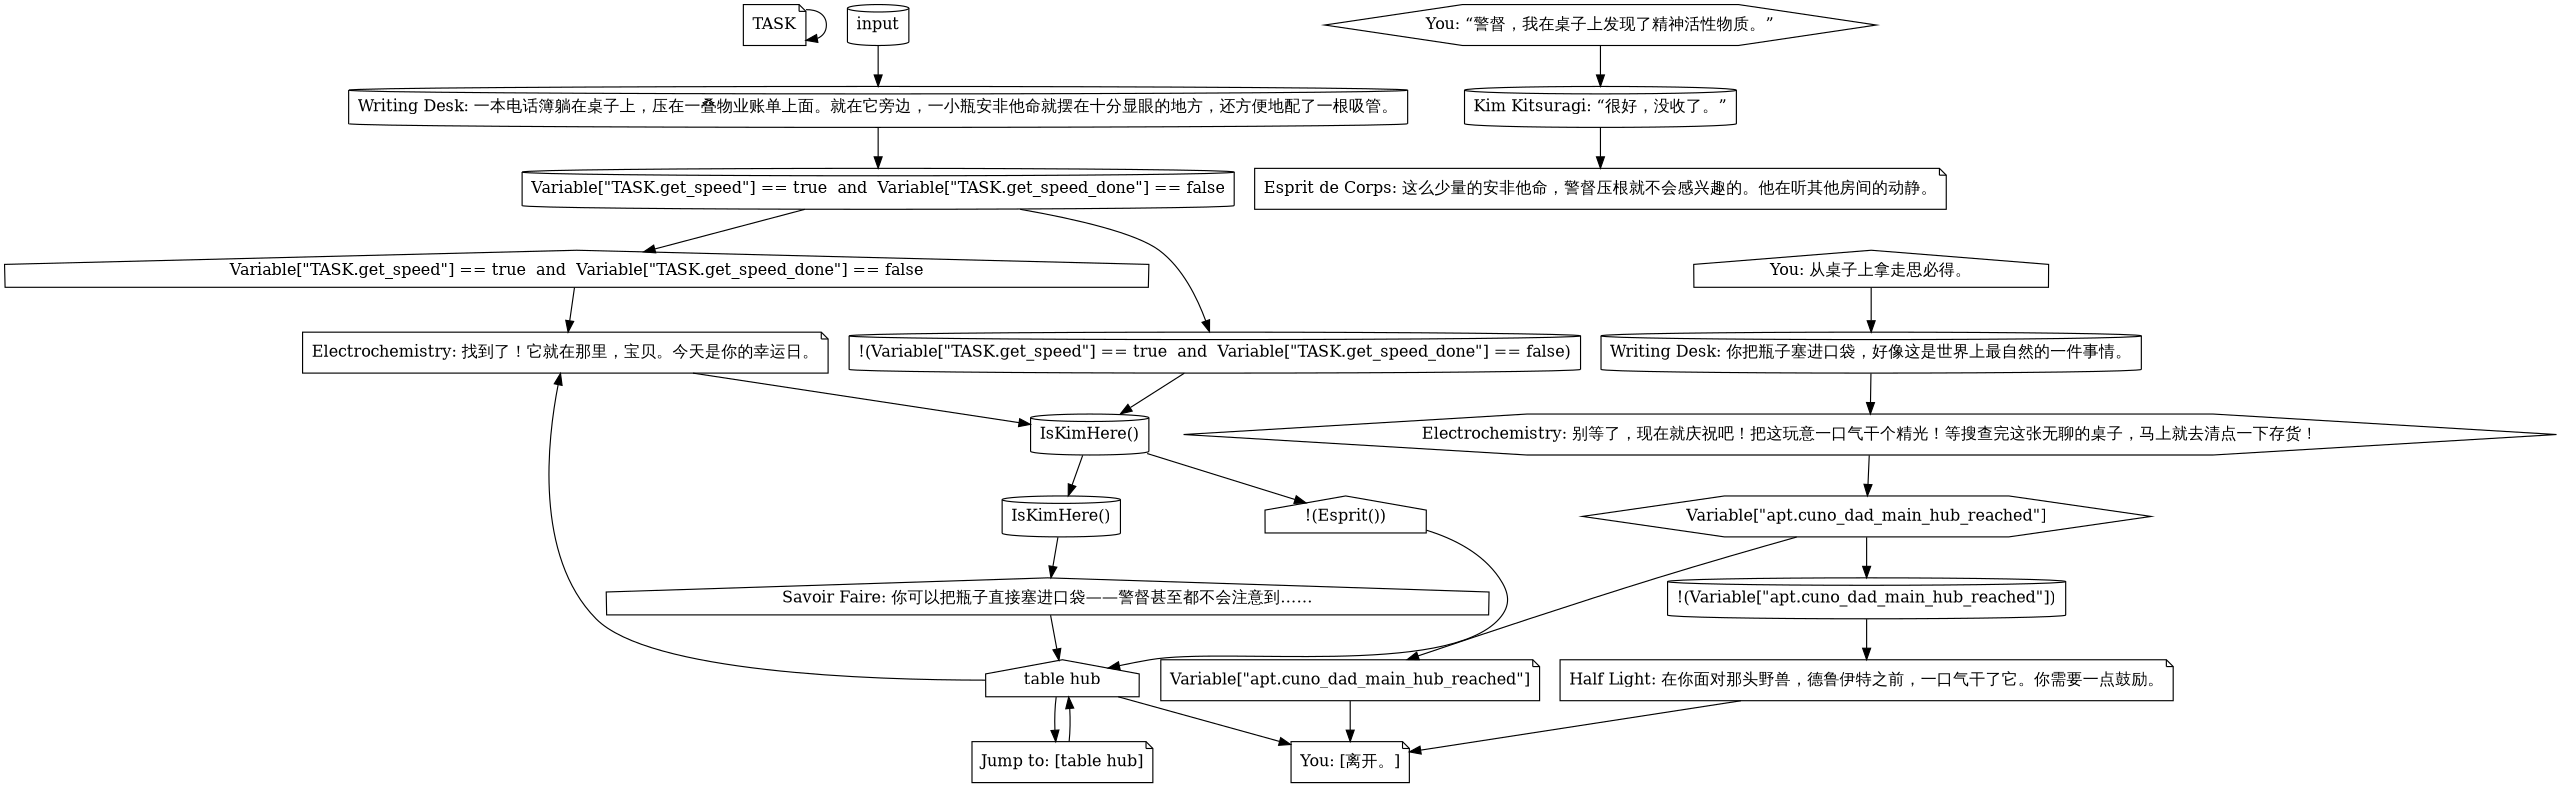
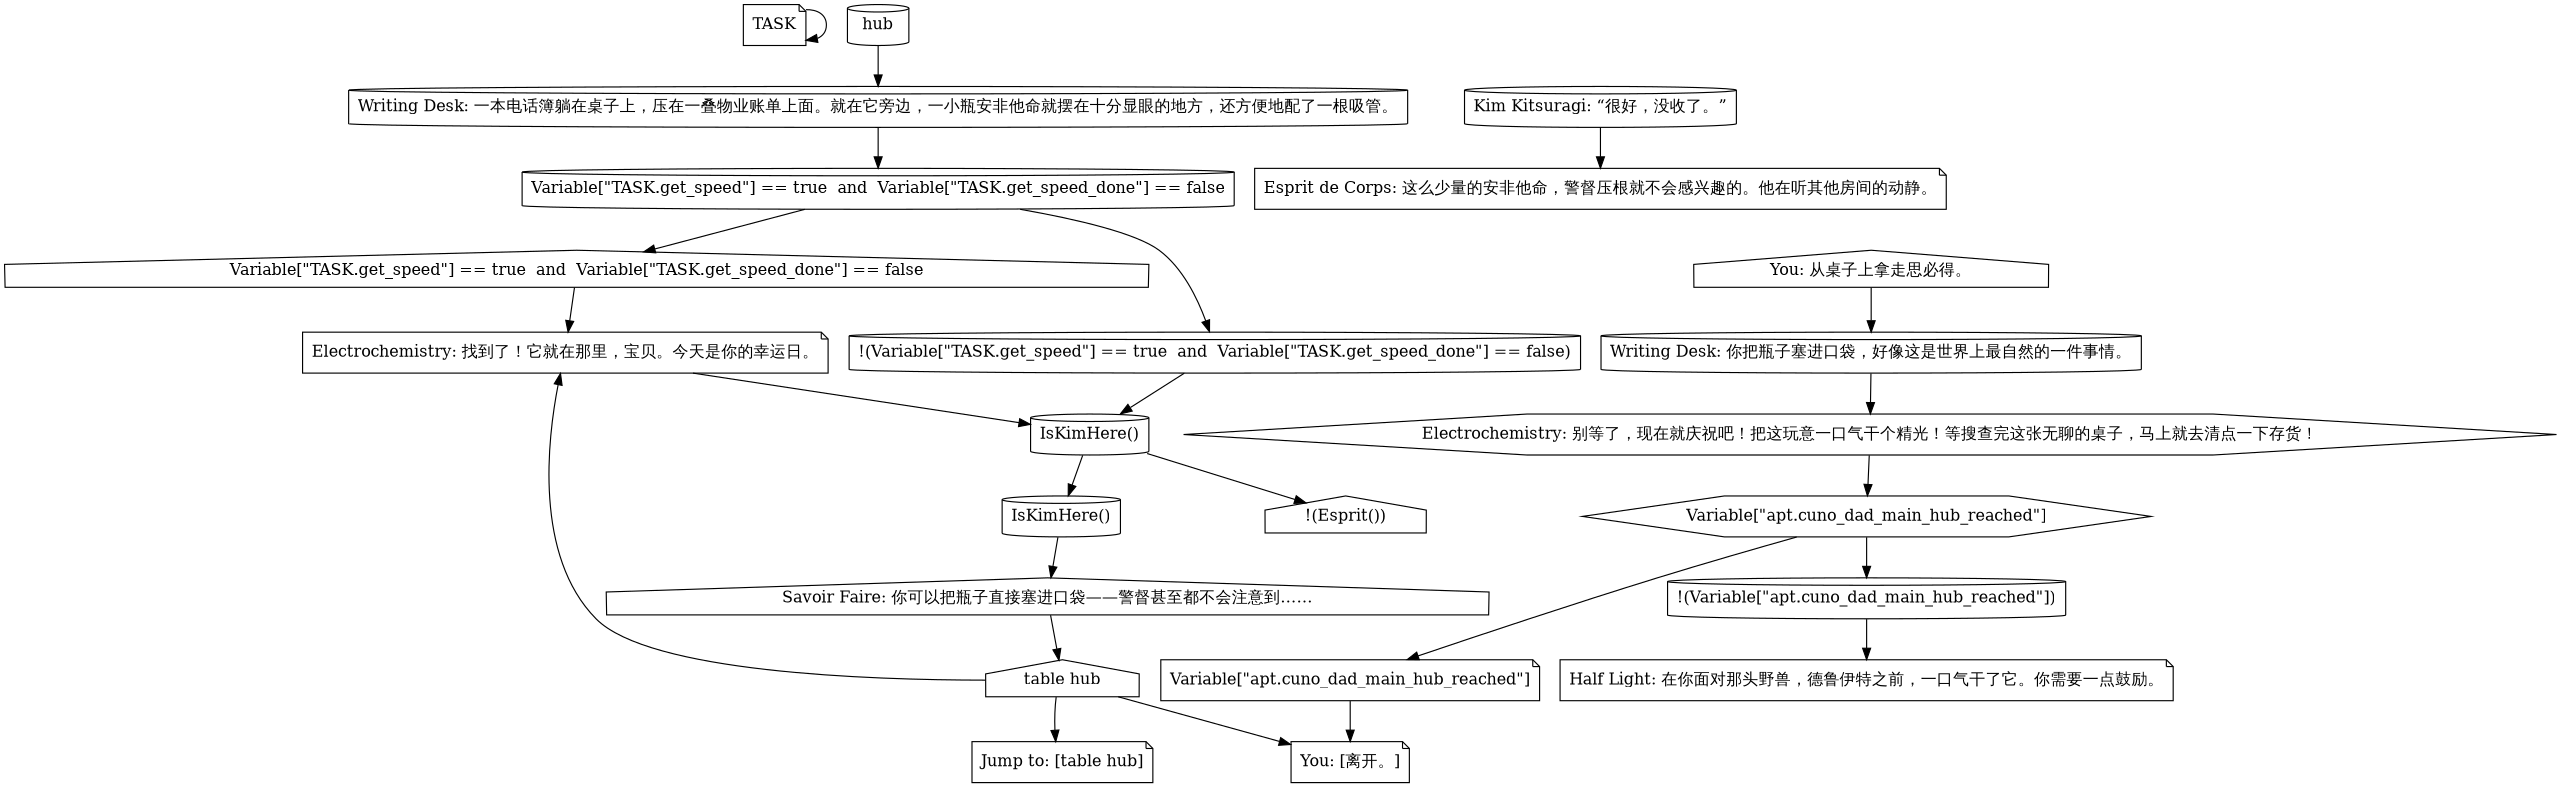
(878, 25) -> (878, 25)
(1600, 25) -> none
(1380, 654) -> none
(1070, 725) -> none
(1581, 725) -> none
